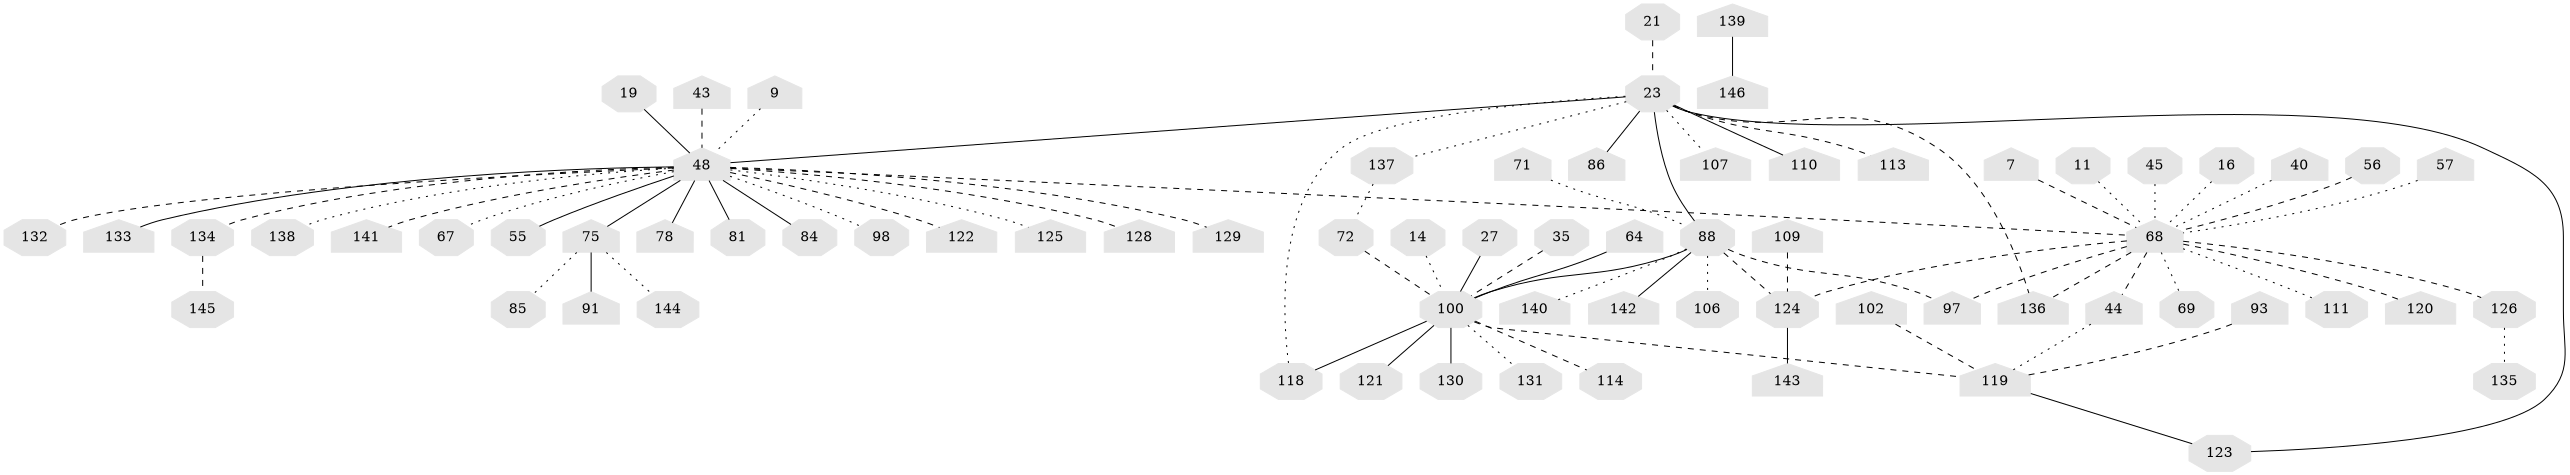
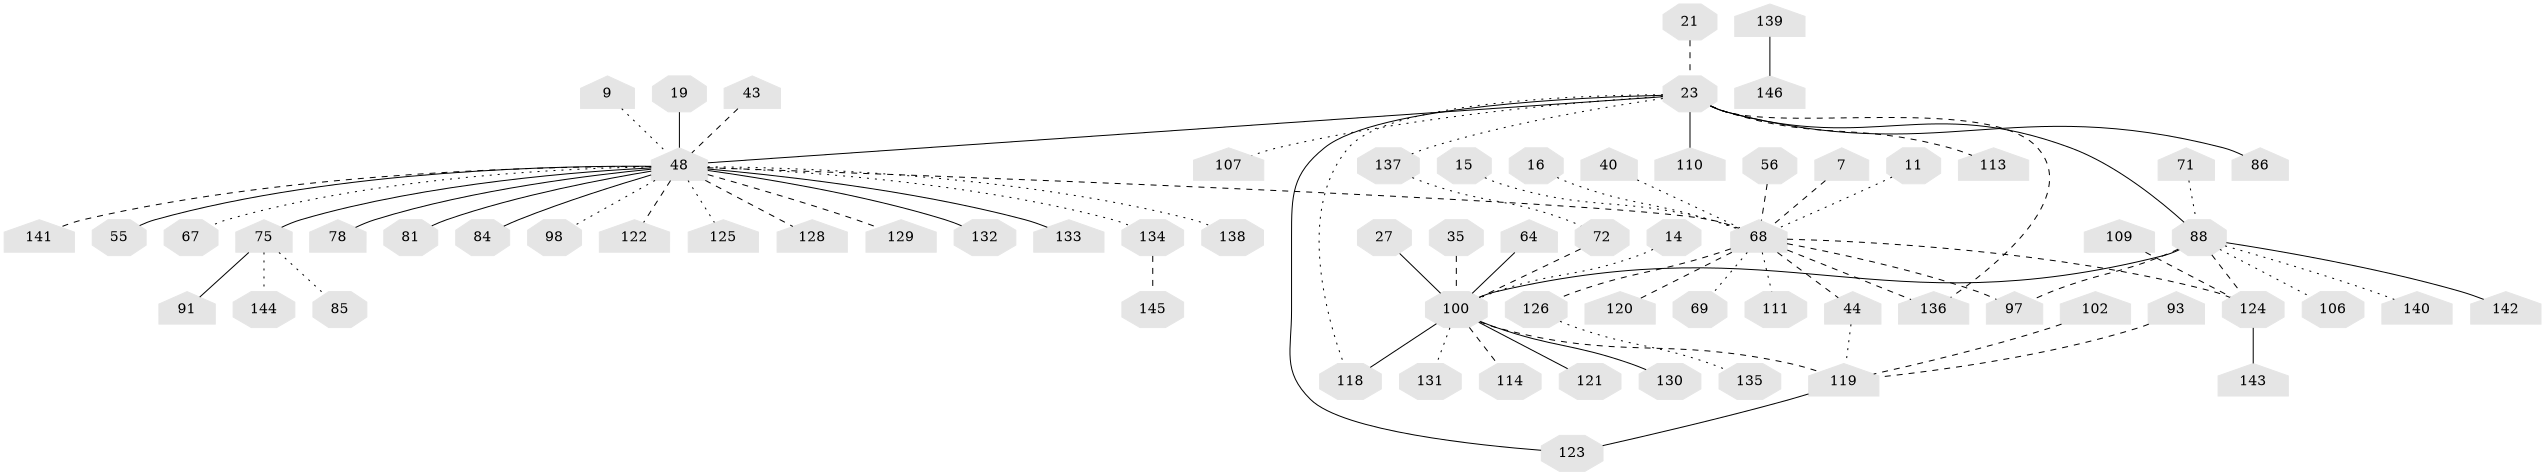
(2155, 166) -> (1464, 166)
(2446, 166) -> none
(392, 190) -> (920, 184)
(256, 195) -> (836, 192)
